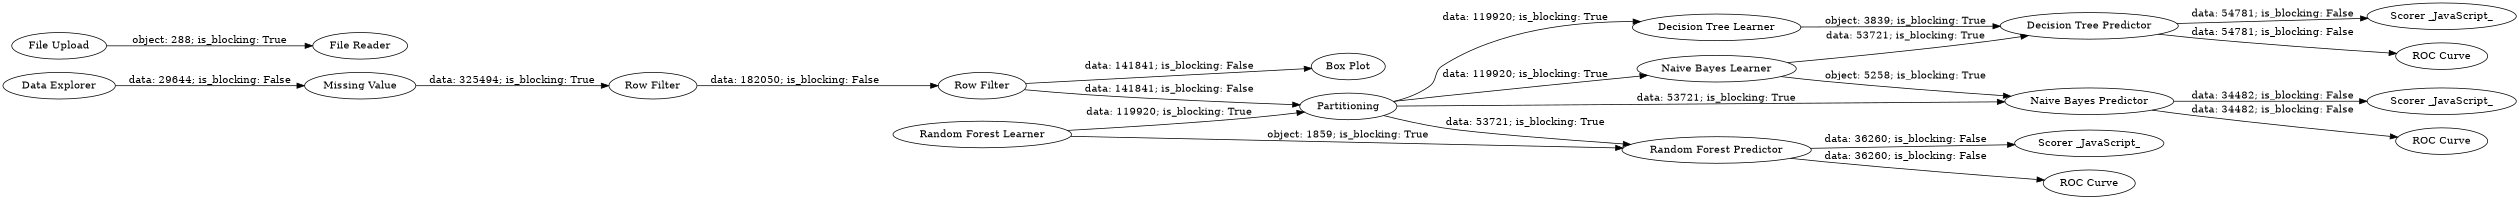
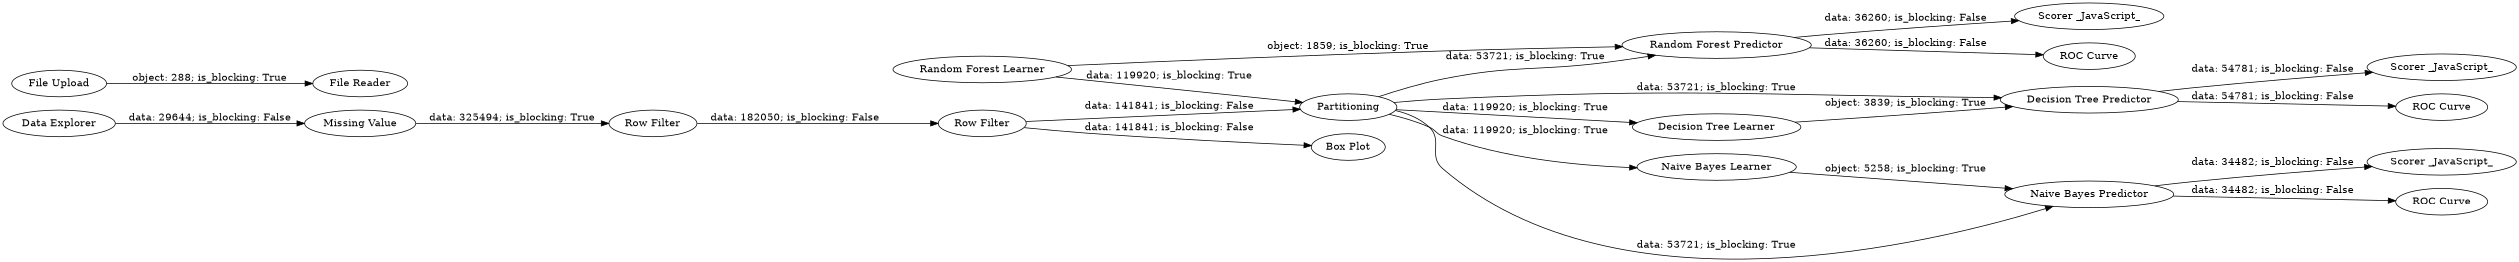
(1904, 51) -> (1694, 93)
